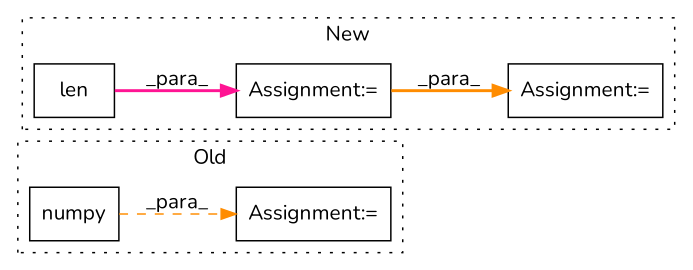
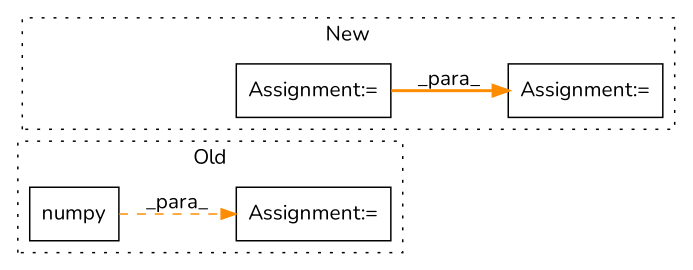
(74, 91) -> none
